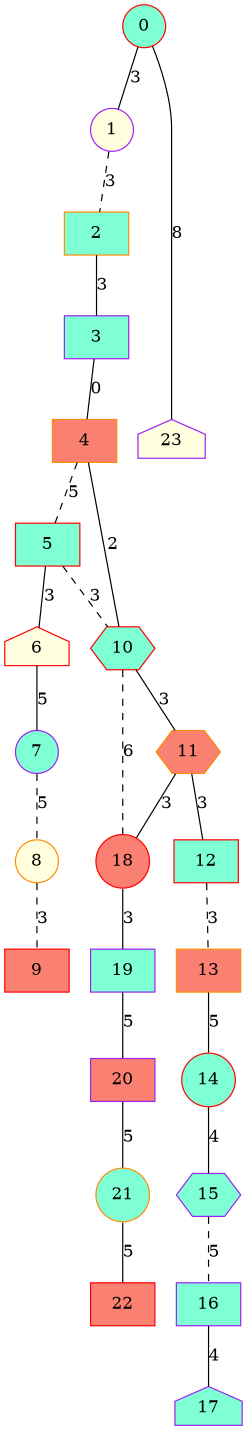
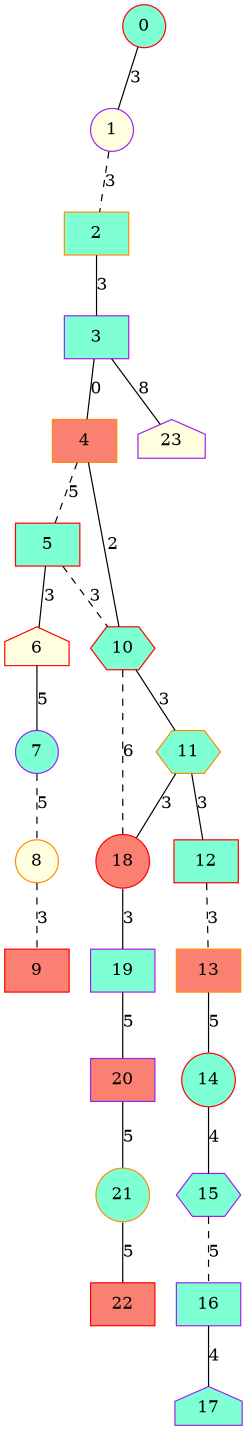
(172, 231) -> (136, 392)
(188, 752) -> (188, 752)
